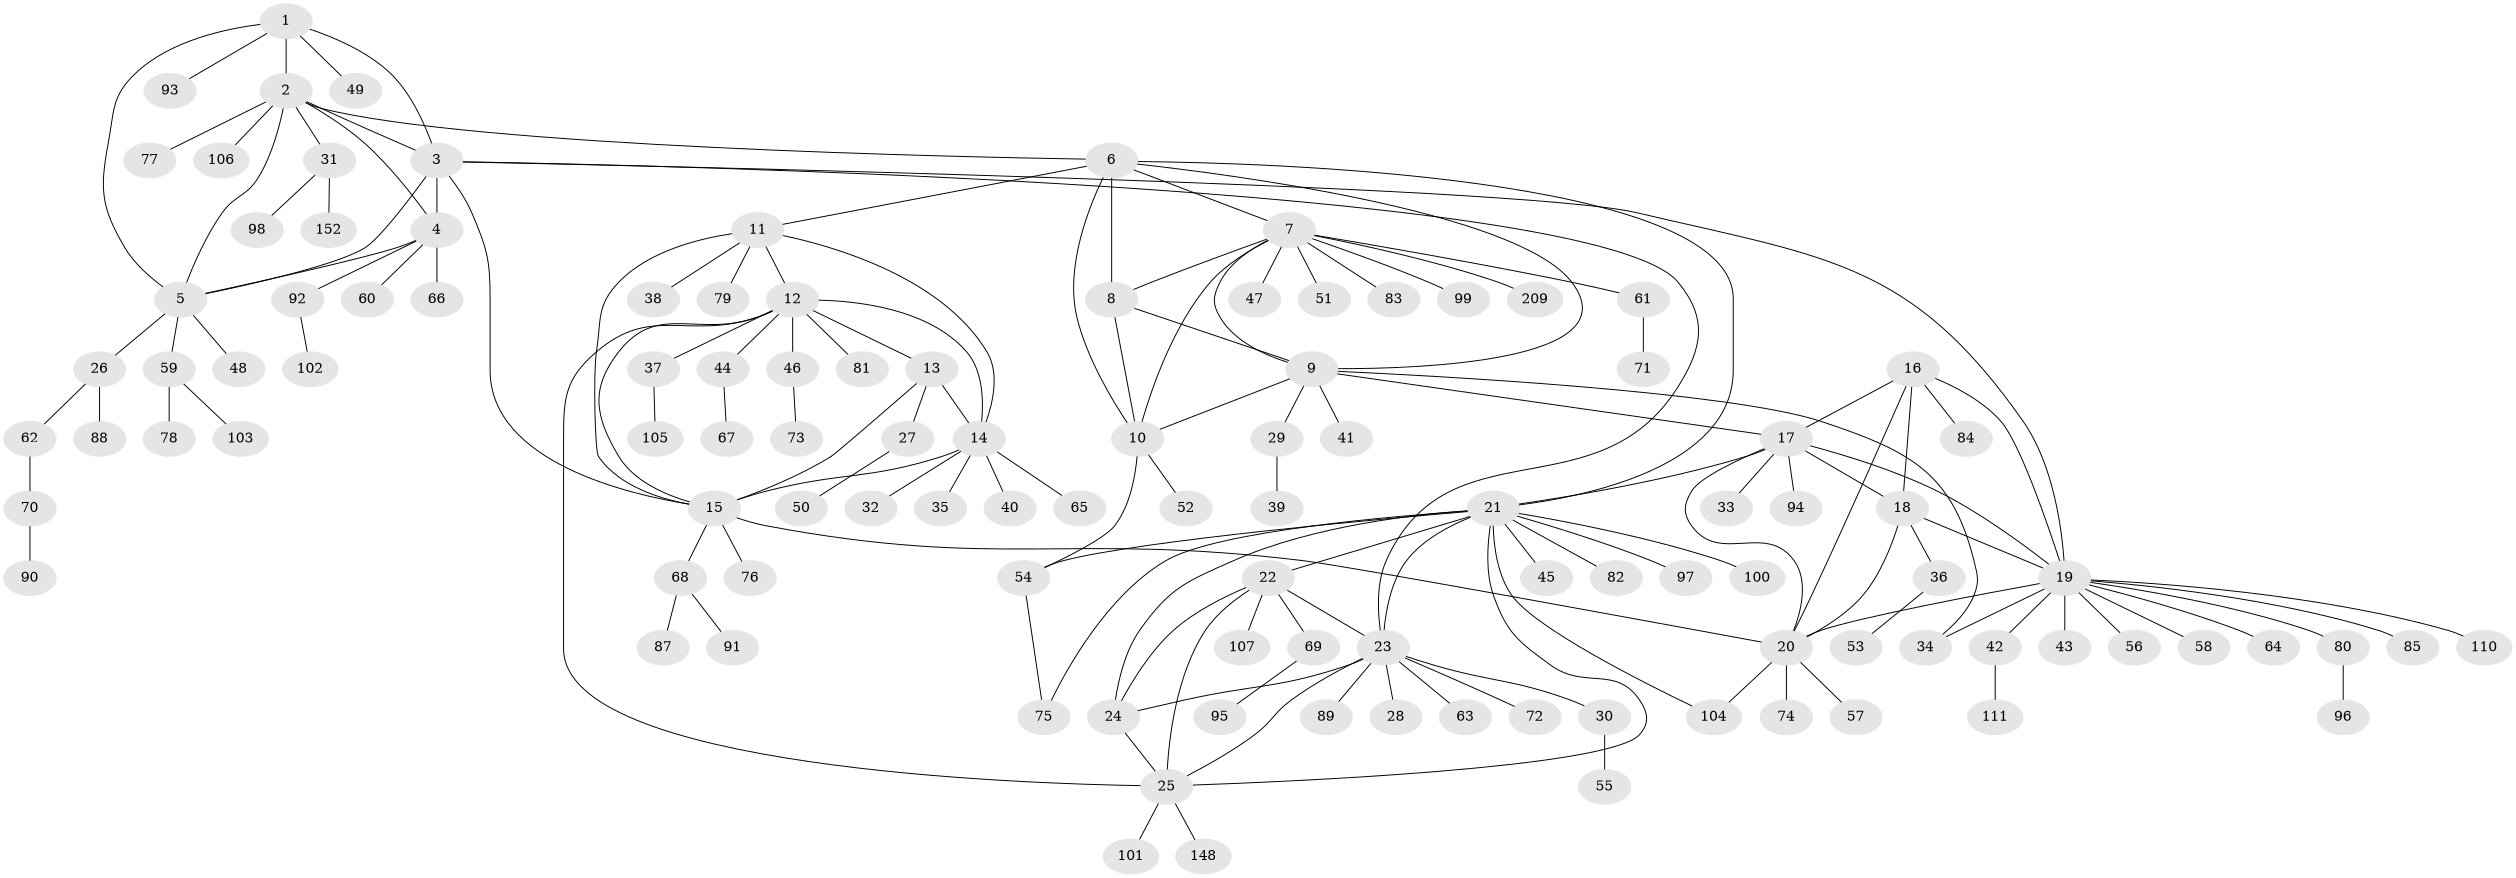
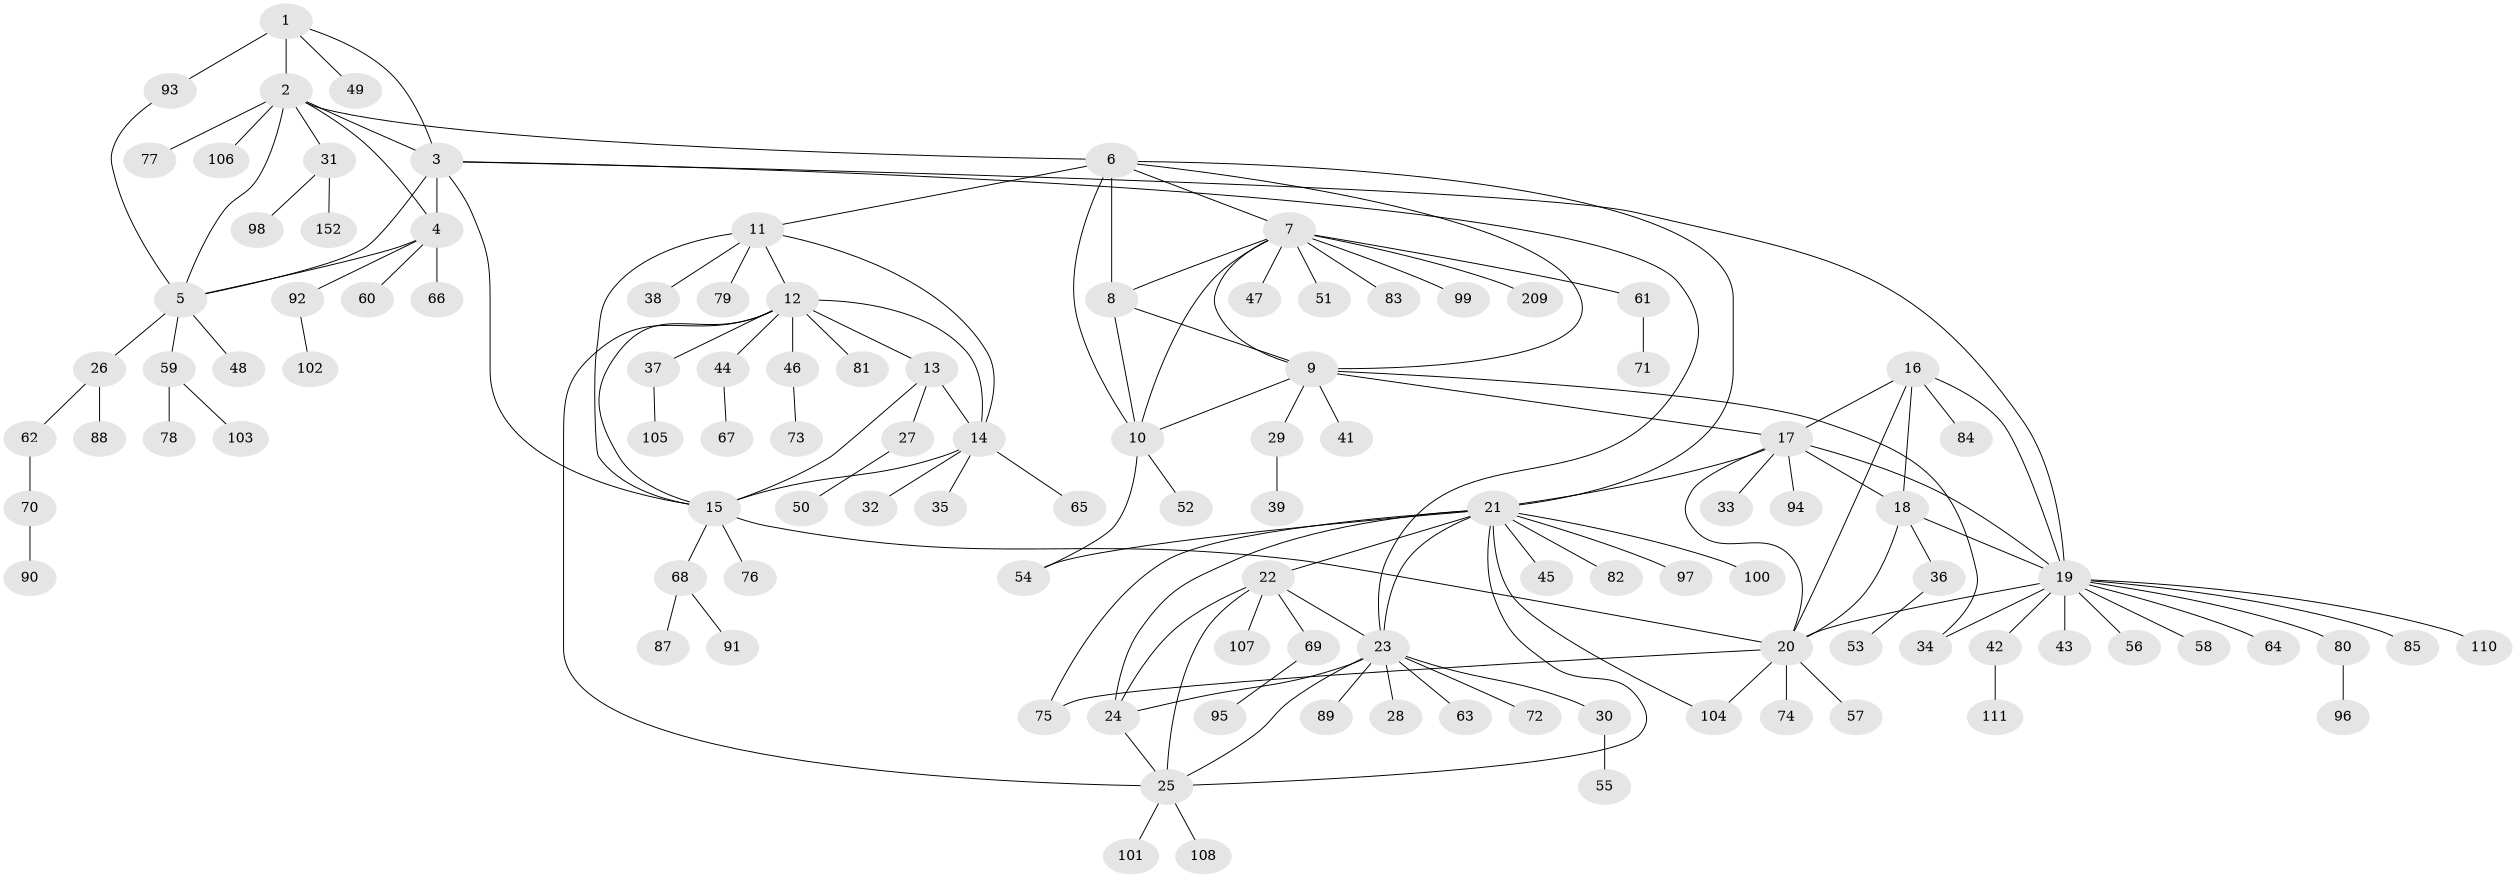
(112, 119) -> (119, 192)
(1010, 508) -> none
(1034, 648) -> (1393, 671)
(1203, 856) -> (1203, 856)
